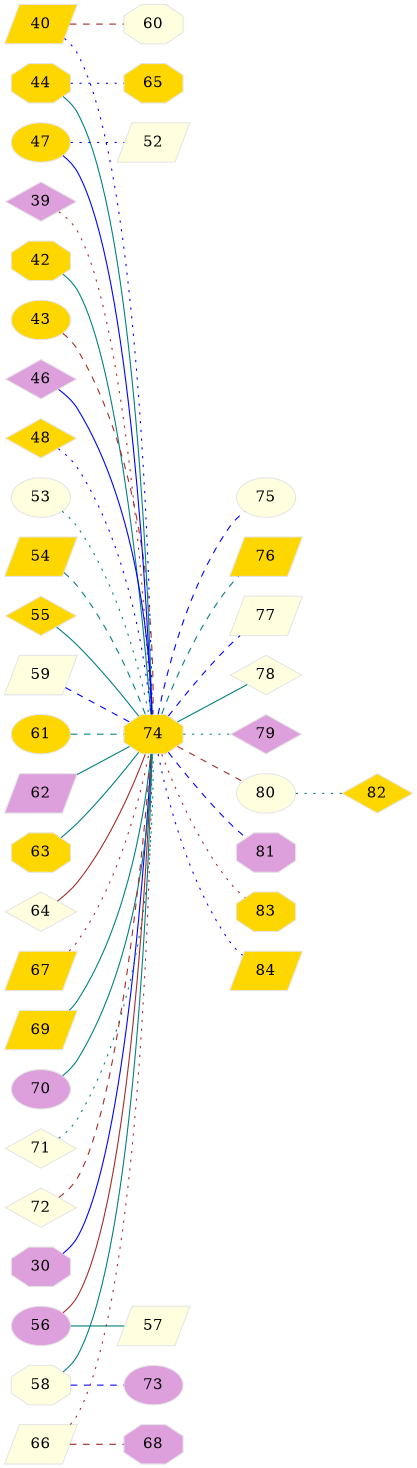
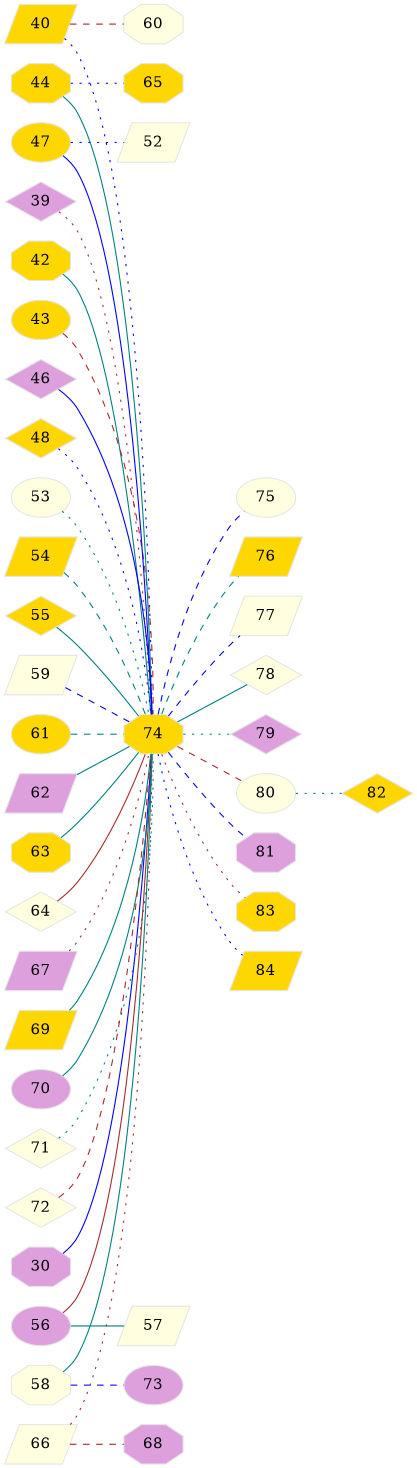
(41, 971) -> (41, 971)
